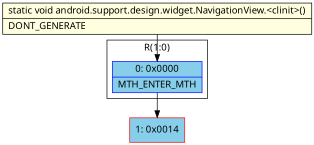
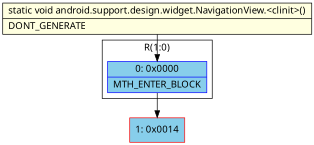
(157, 85) -> (157, 85)
